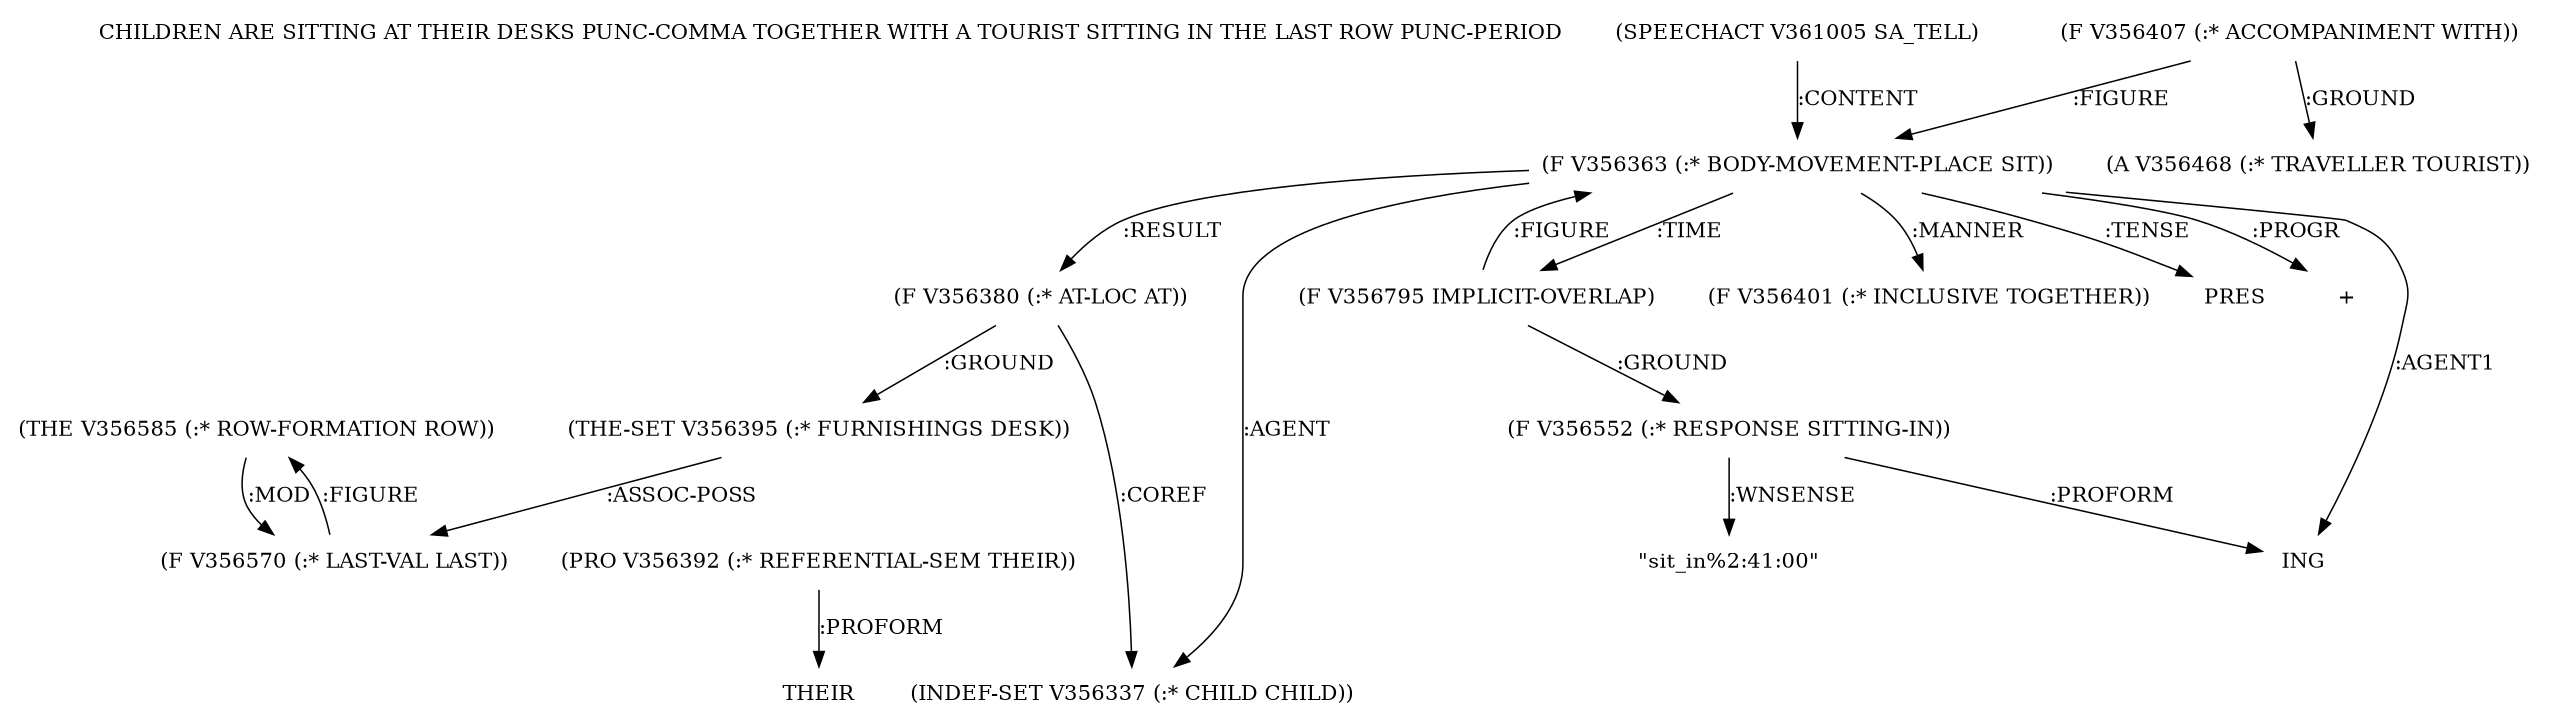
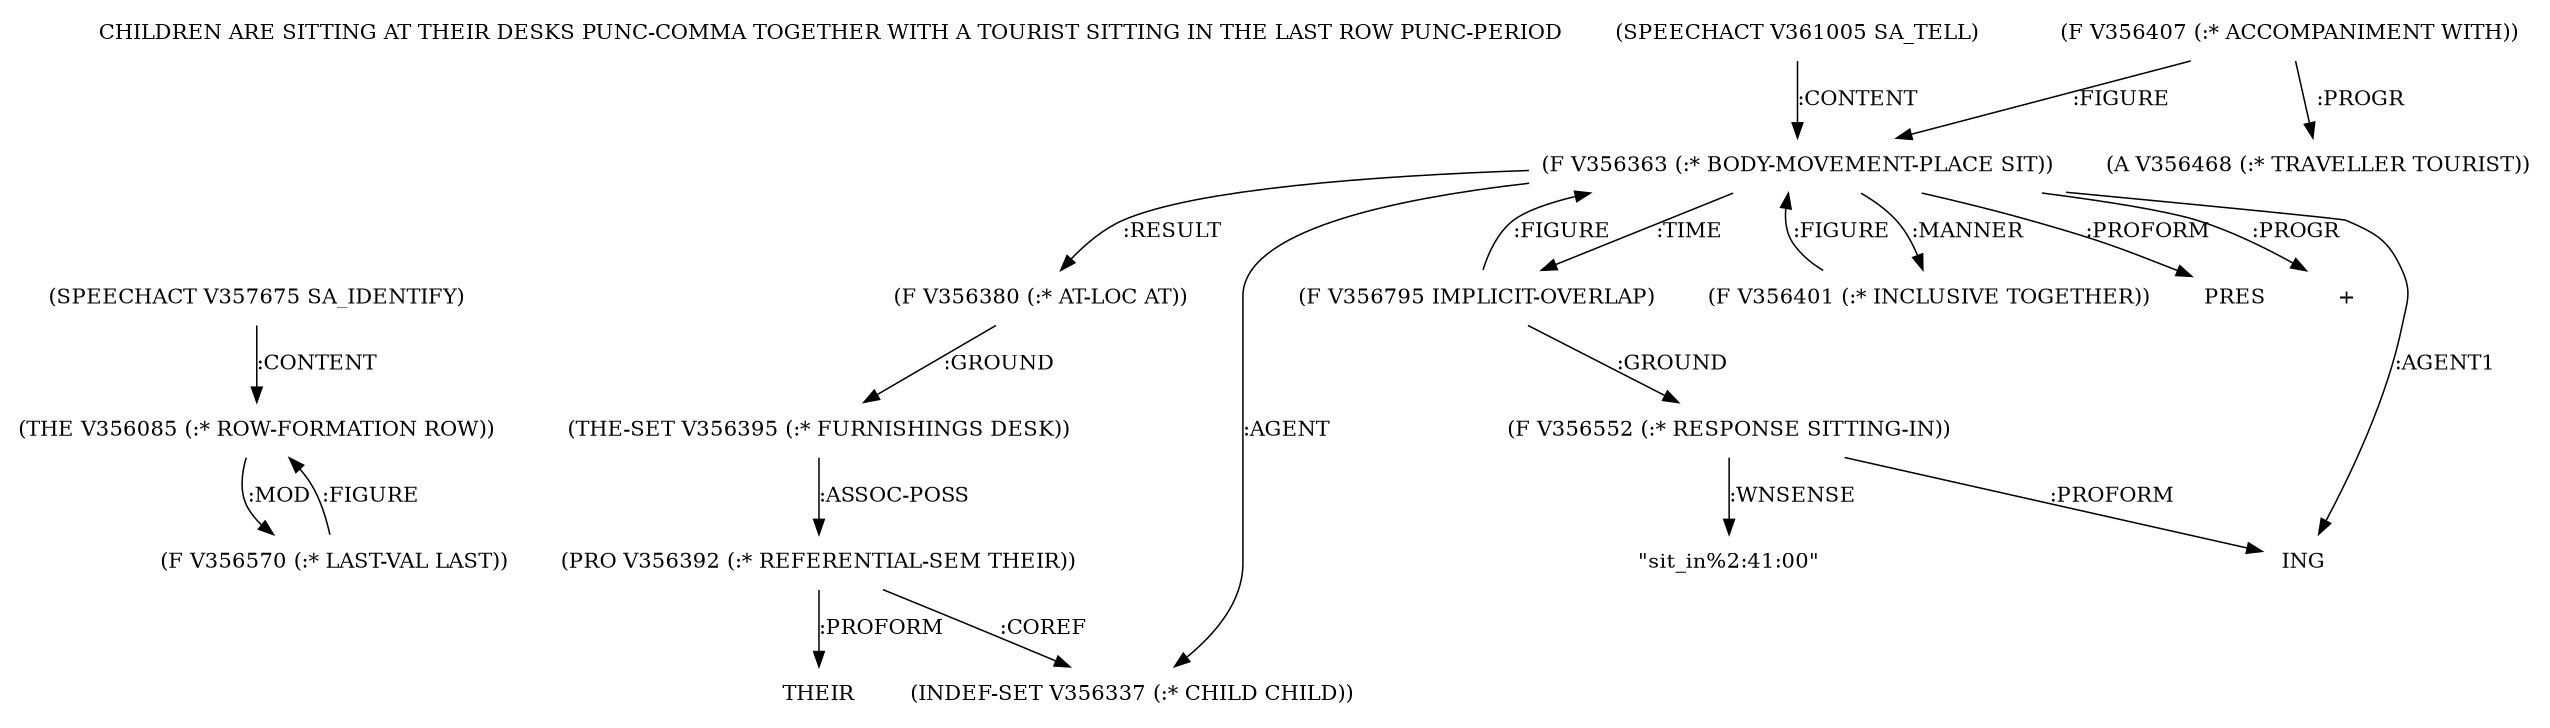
(2360, 100) -> (2360, 100)
(2148, 232) -> (2148, 232)
none -> (1794, 245)
none -> (257, 298)
(257, 430) -> (257, 430)
(1115, 483) -> (969, 625)
(584, 494) -> (819, 488)
